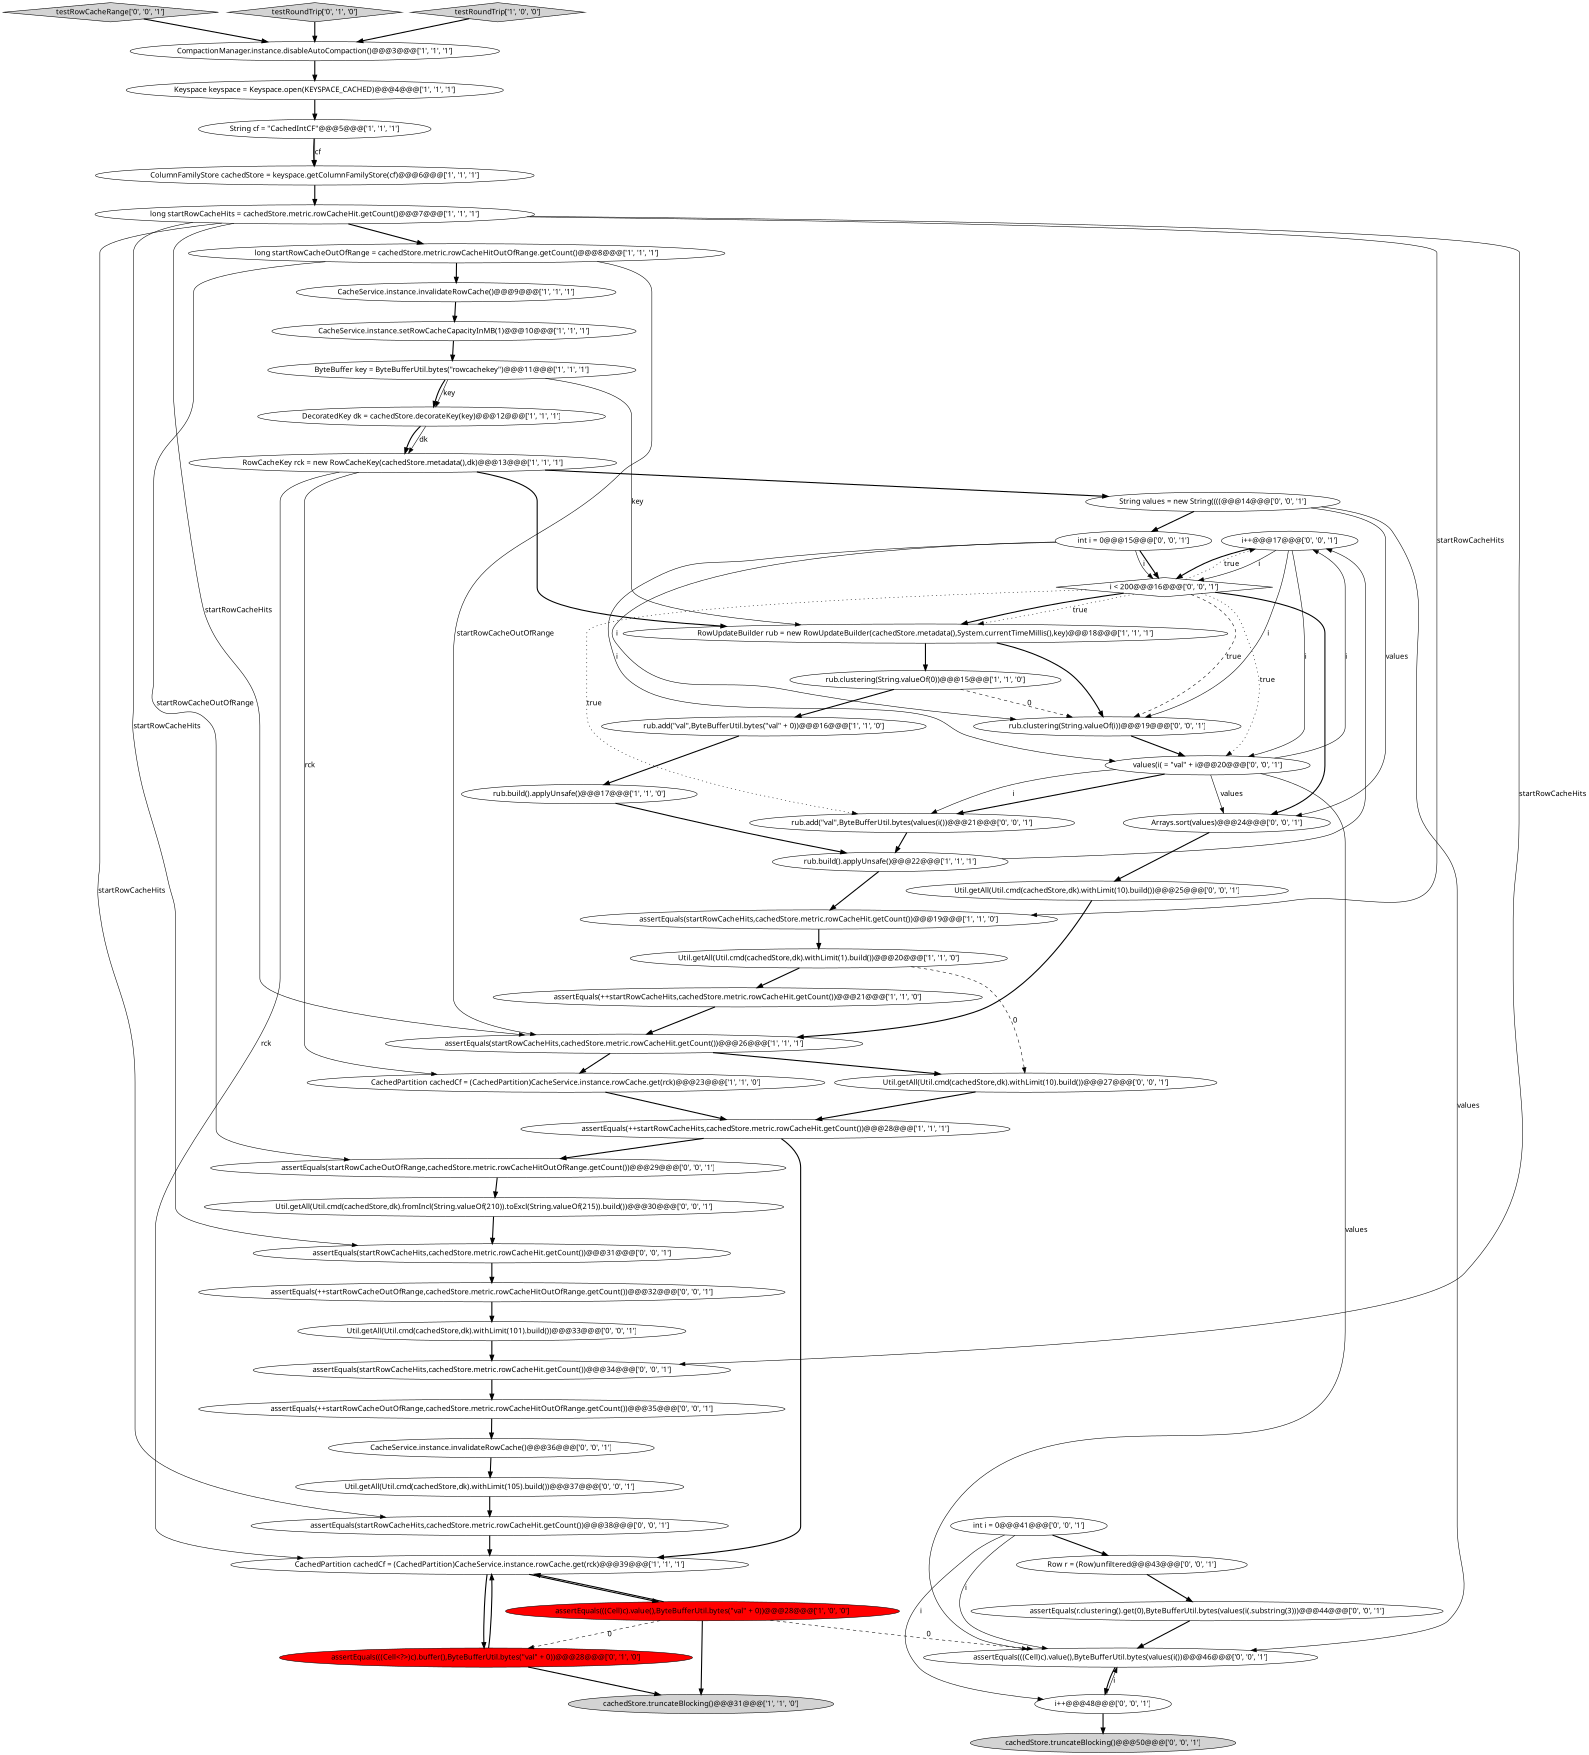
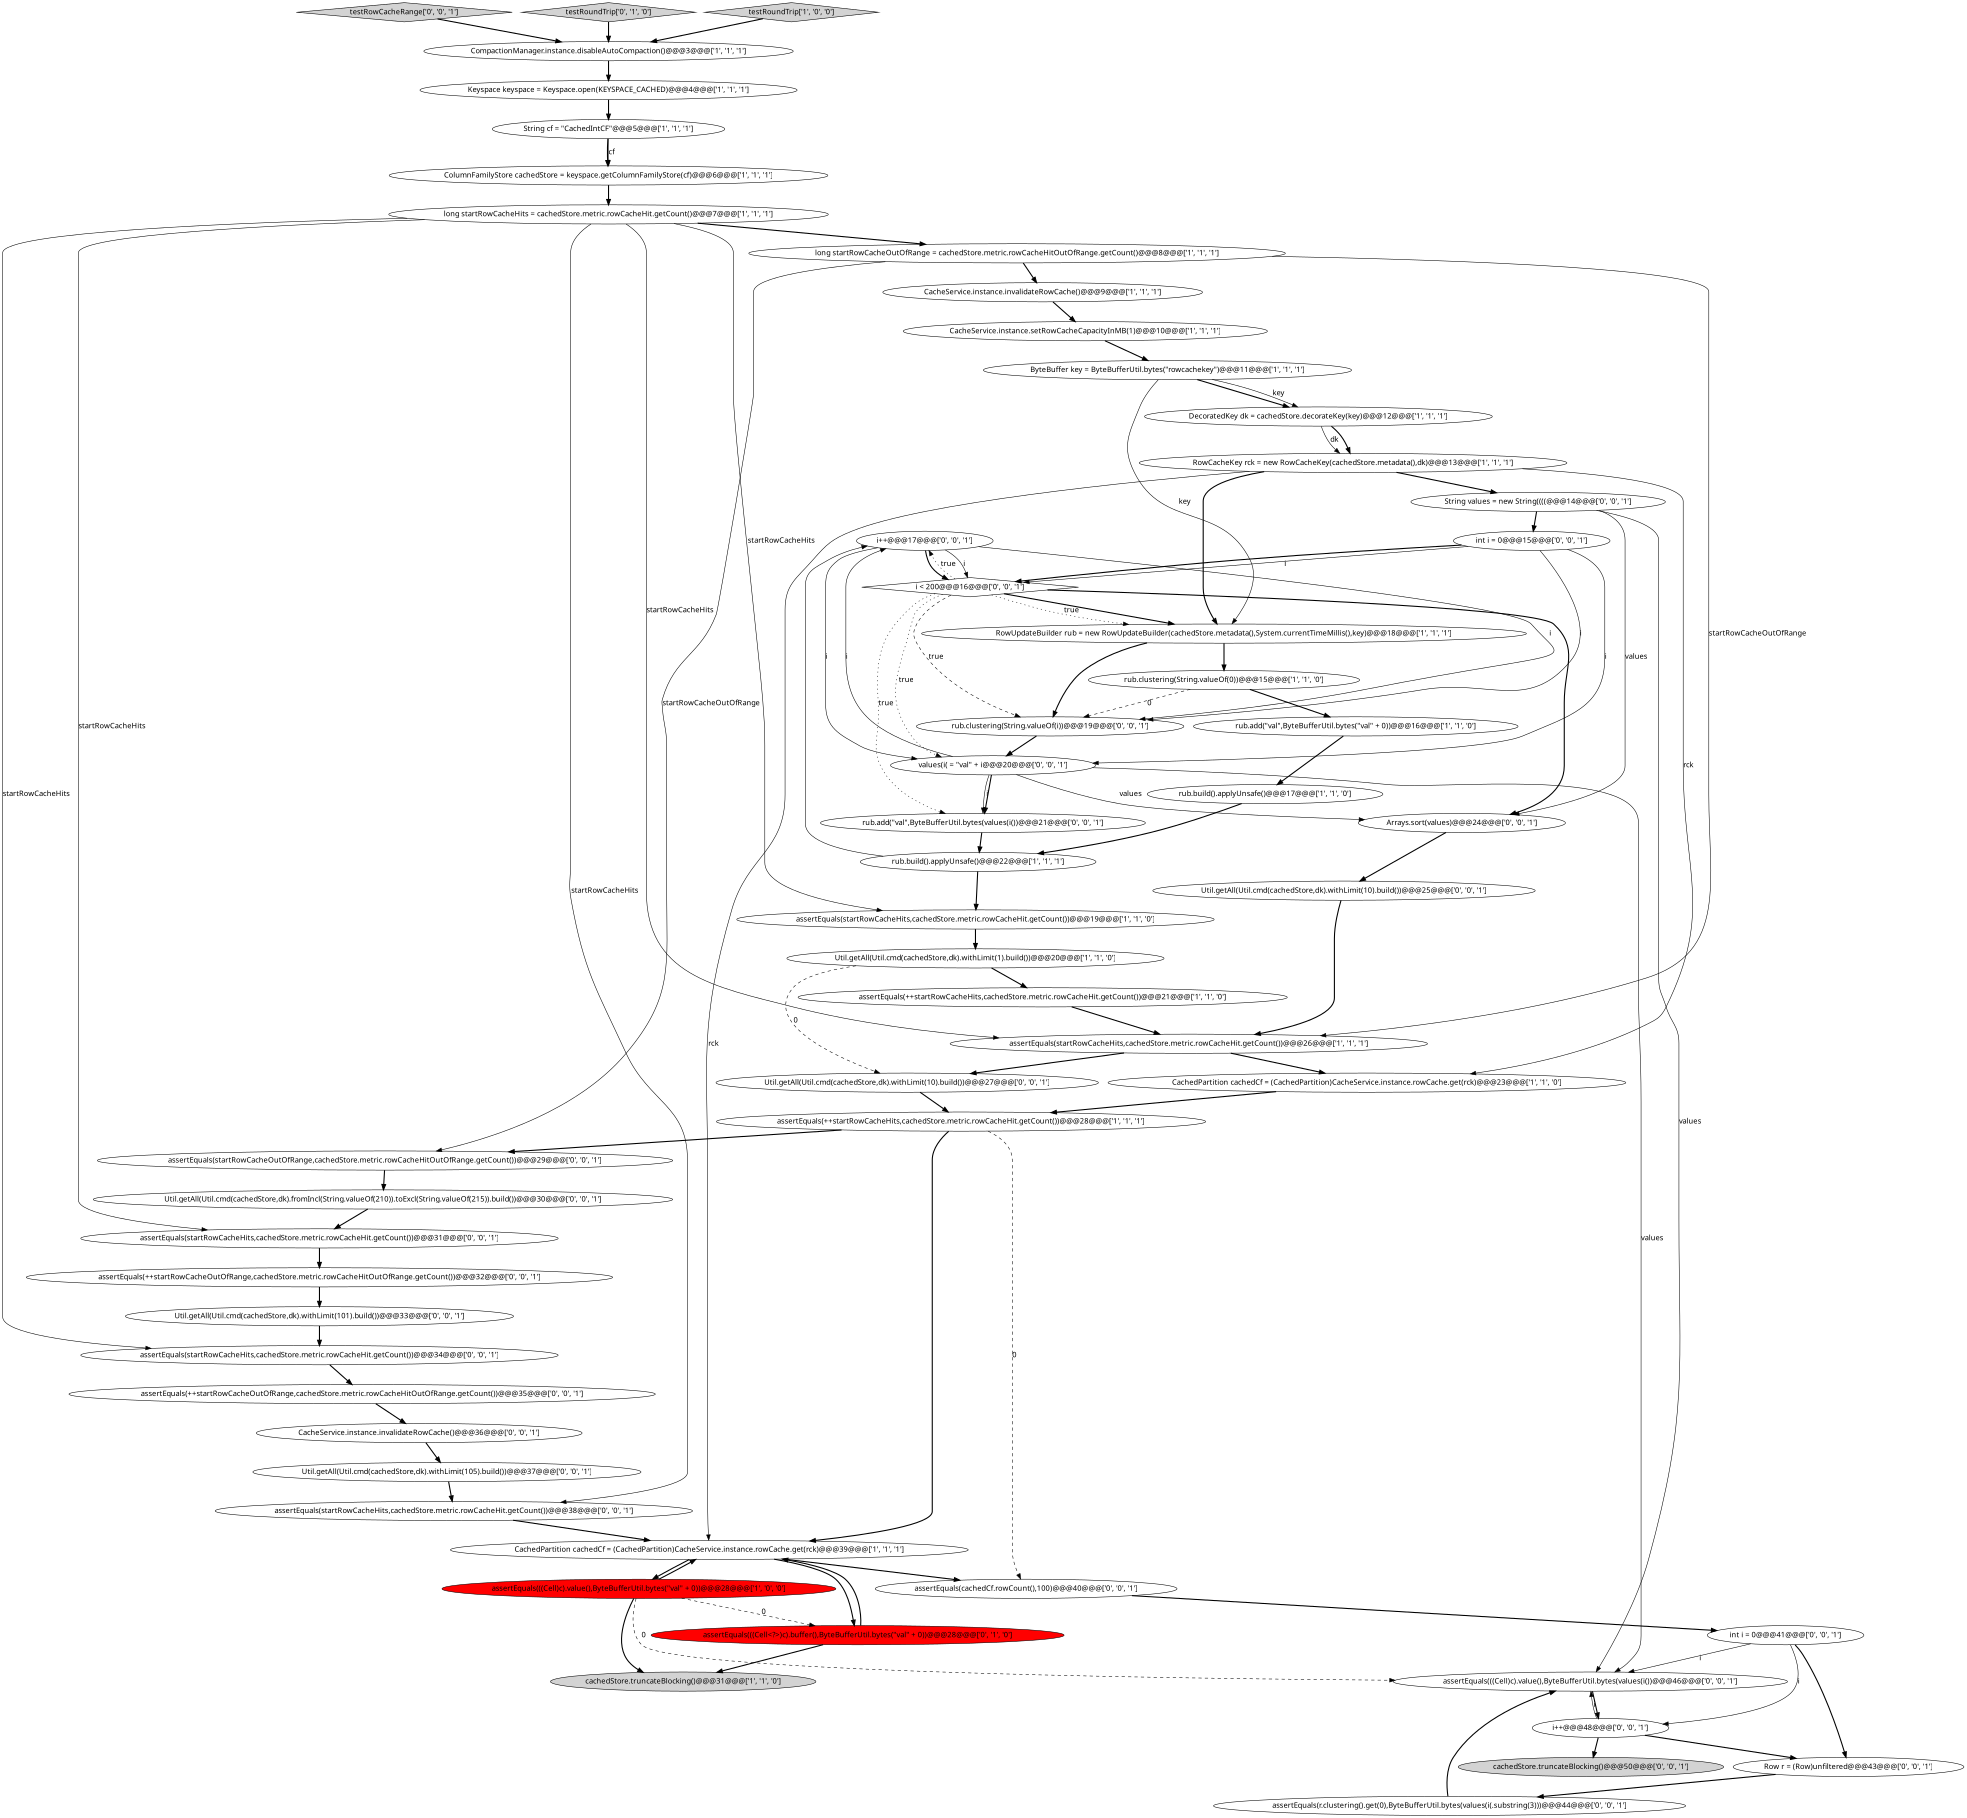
none -> (1026, 1589)
none -> (1718, 1746)
